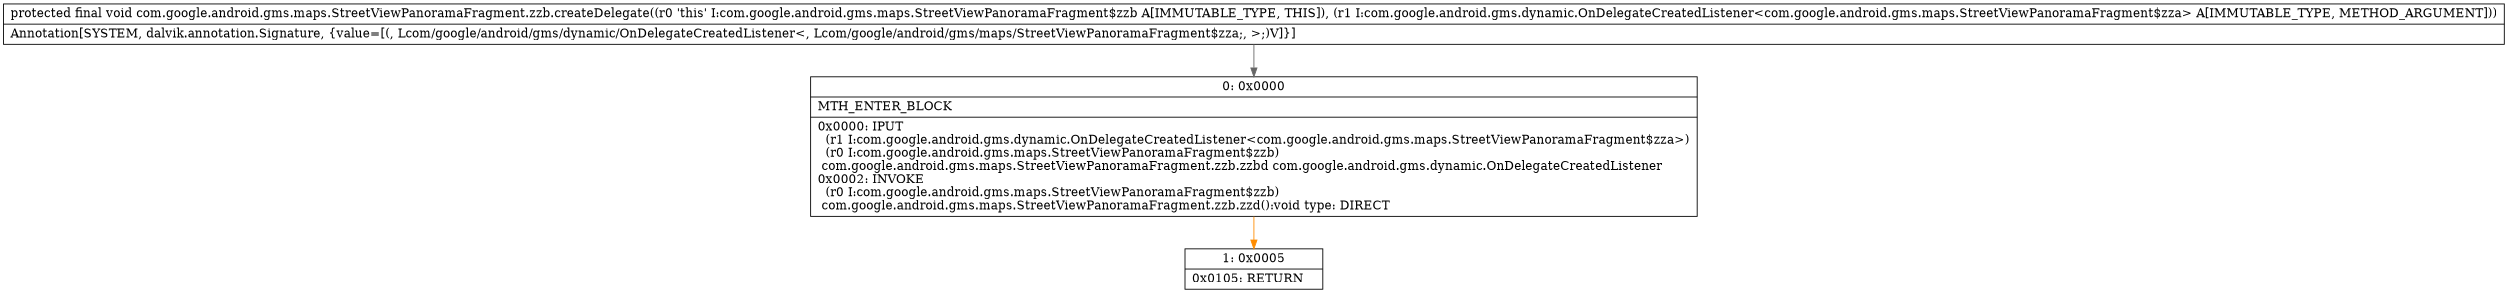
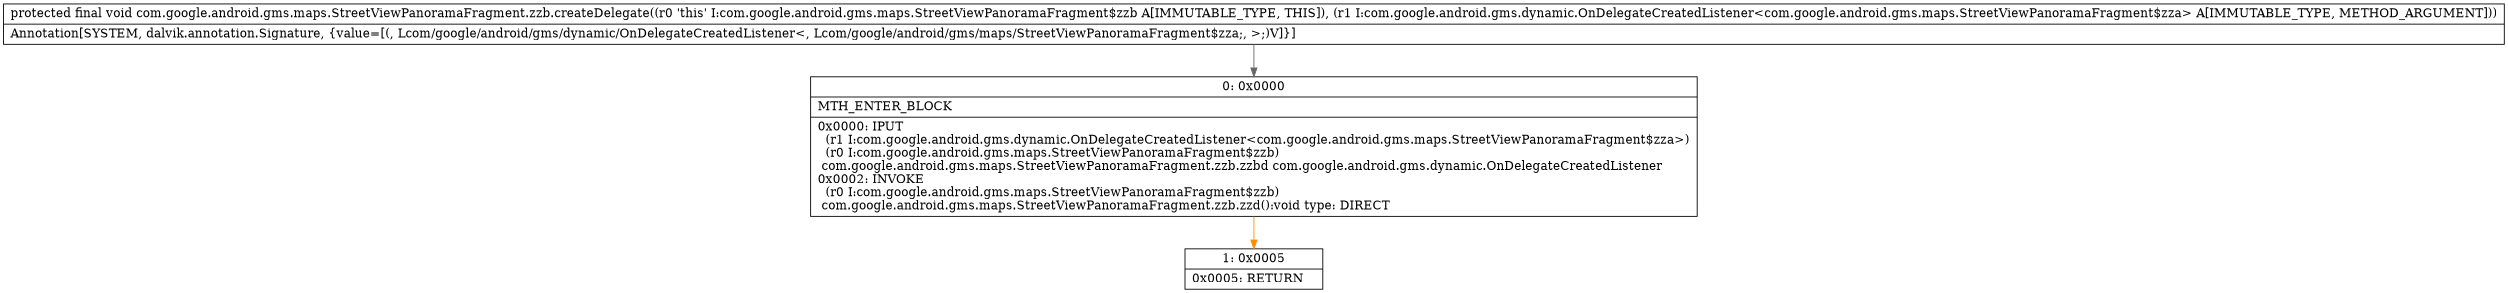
(1254, 279) -> (1254, 279)
